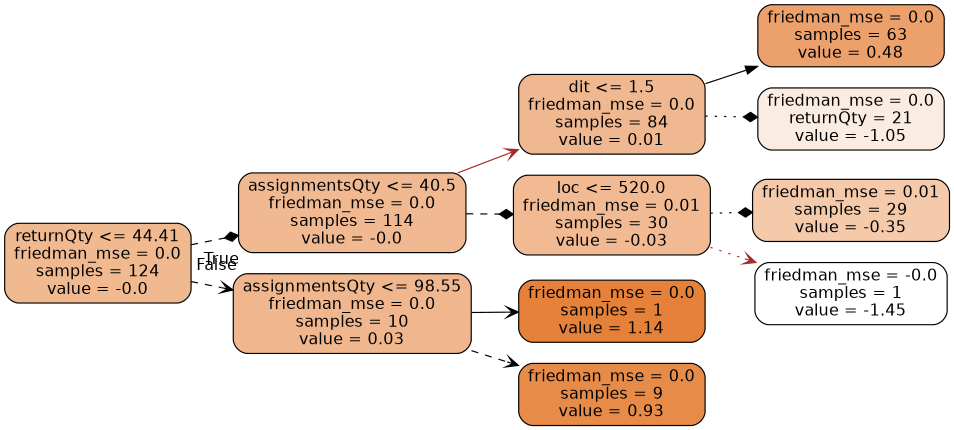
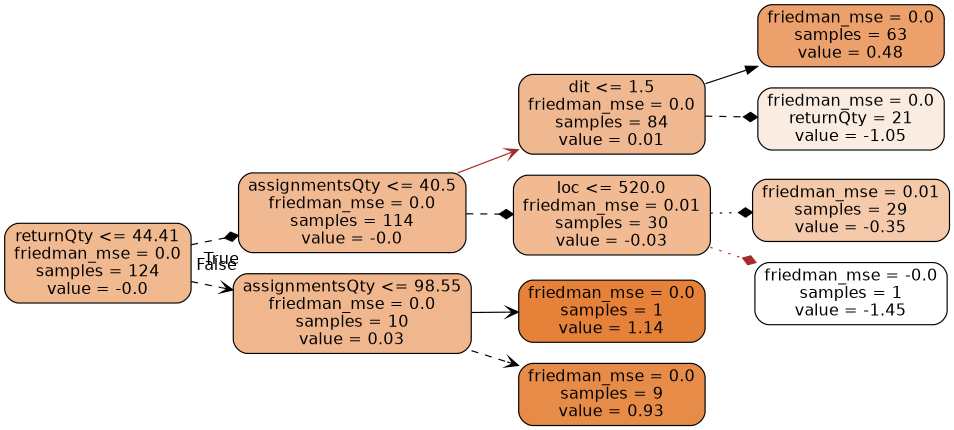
(724, 116) -> (724, 116)
(728, 253) -> (726, 253)
